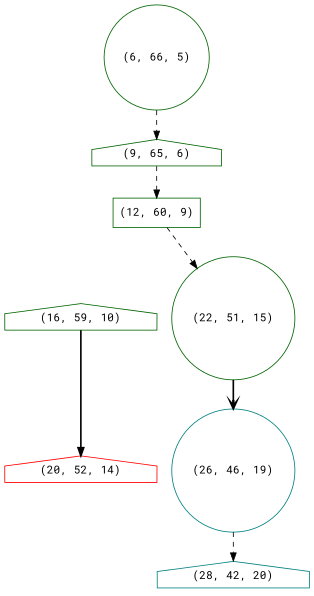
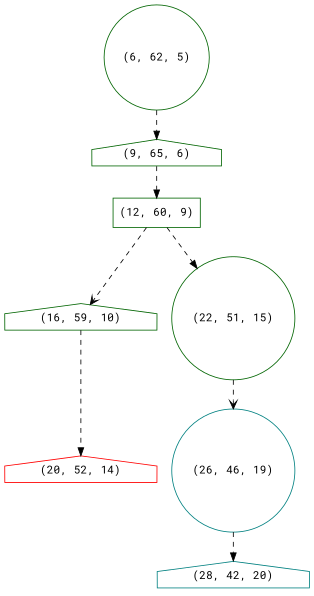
(157, 57) -> (157, 57)
none -> (121, 263)
(81, 389) -> (81, 389)
(233, 390) -> (233, 390)
